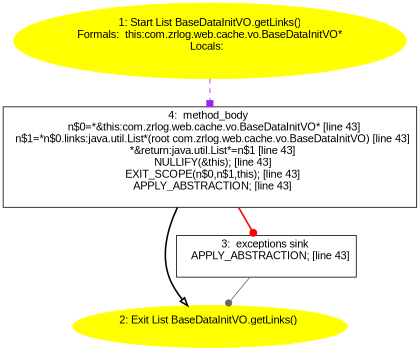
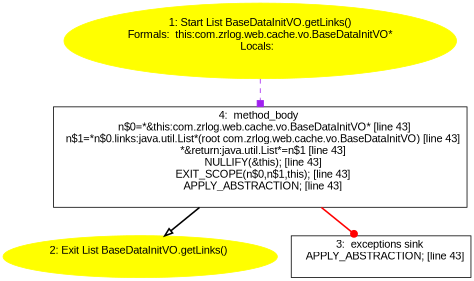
(240, 289) -> none
